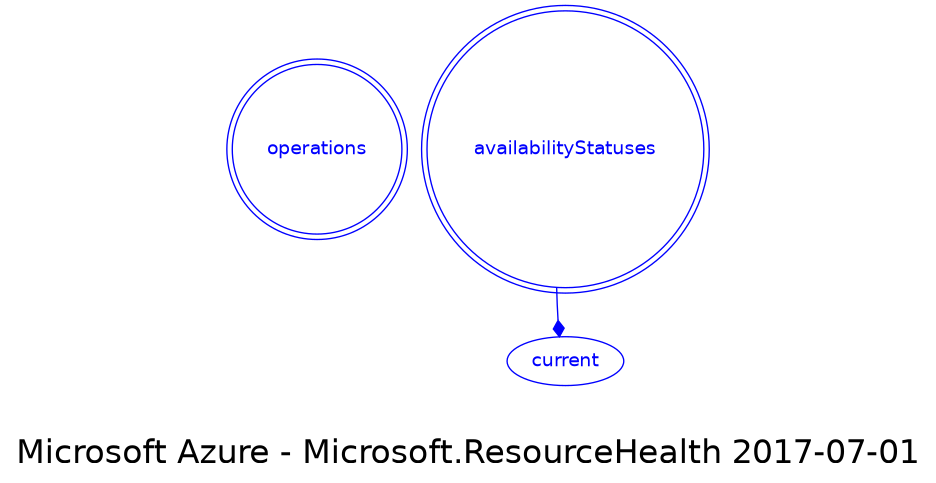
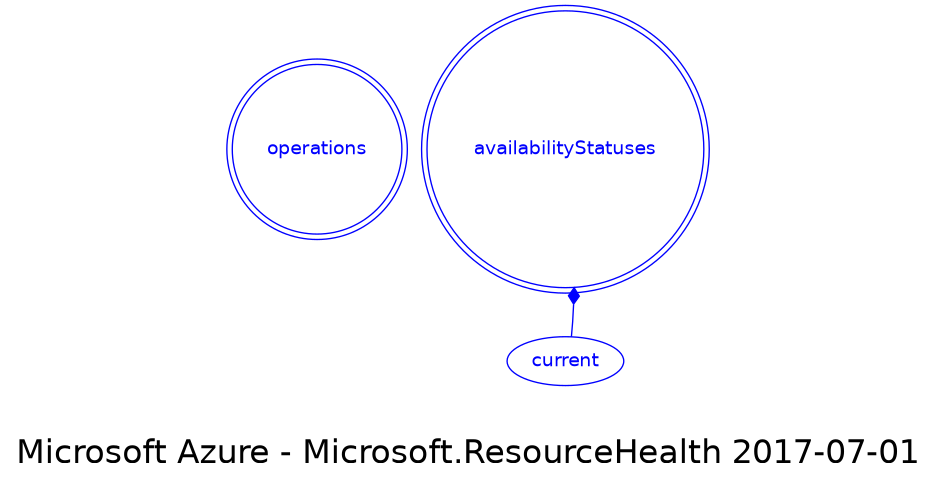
(557, 304) -> (573, 321)
